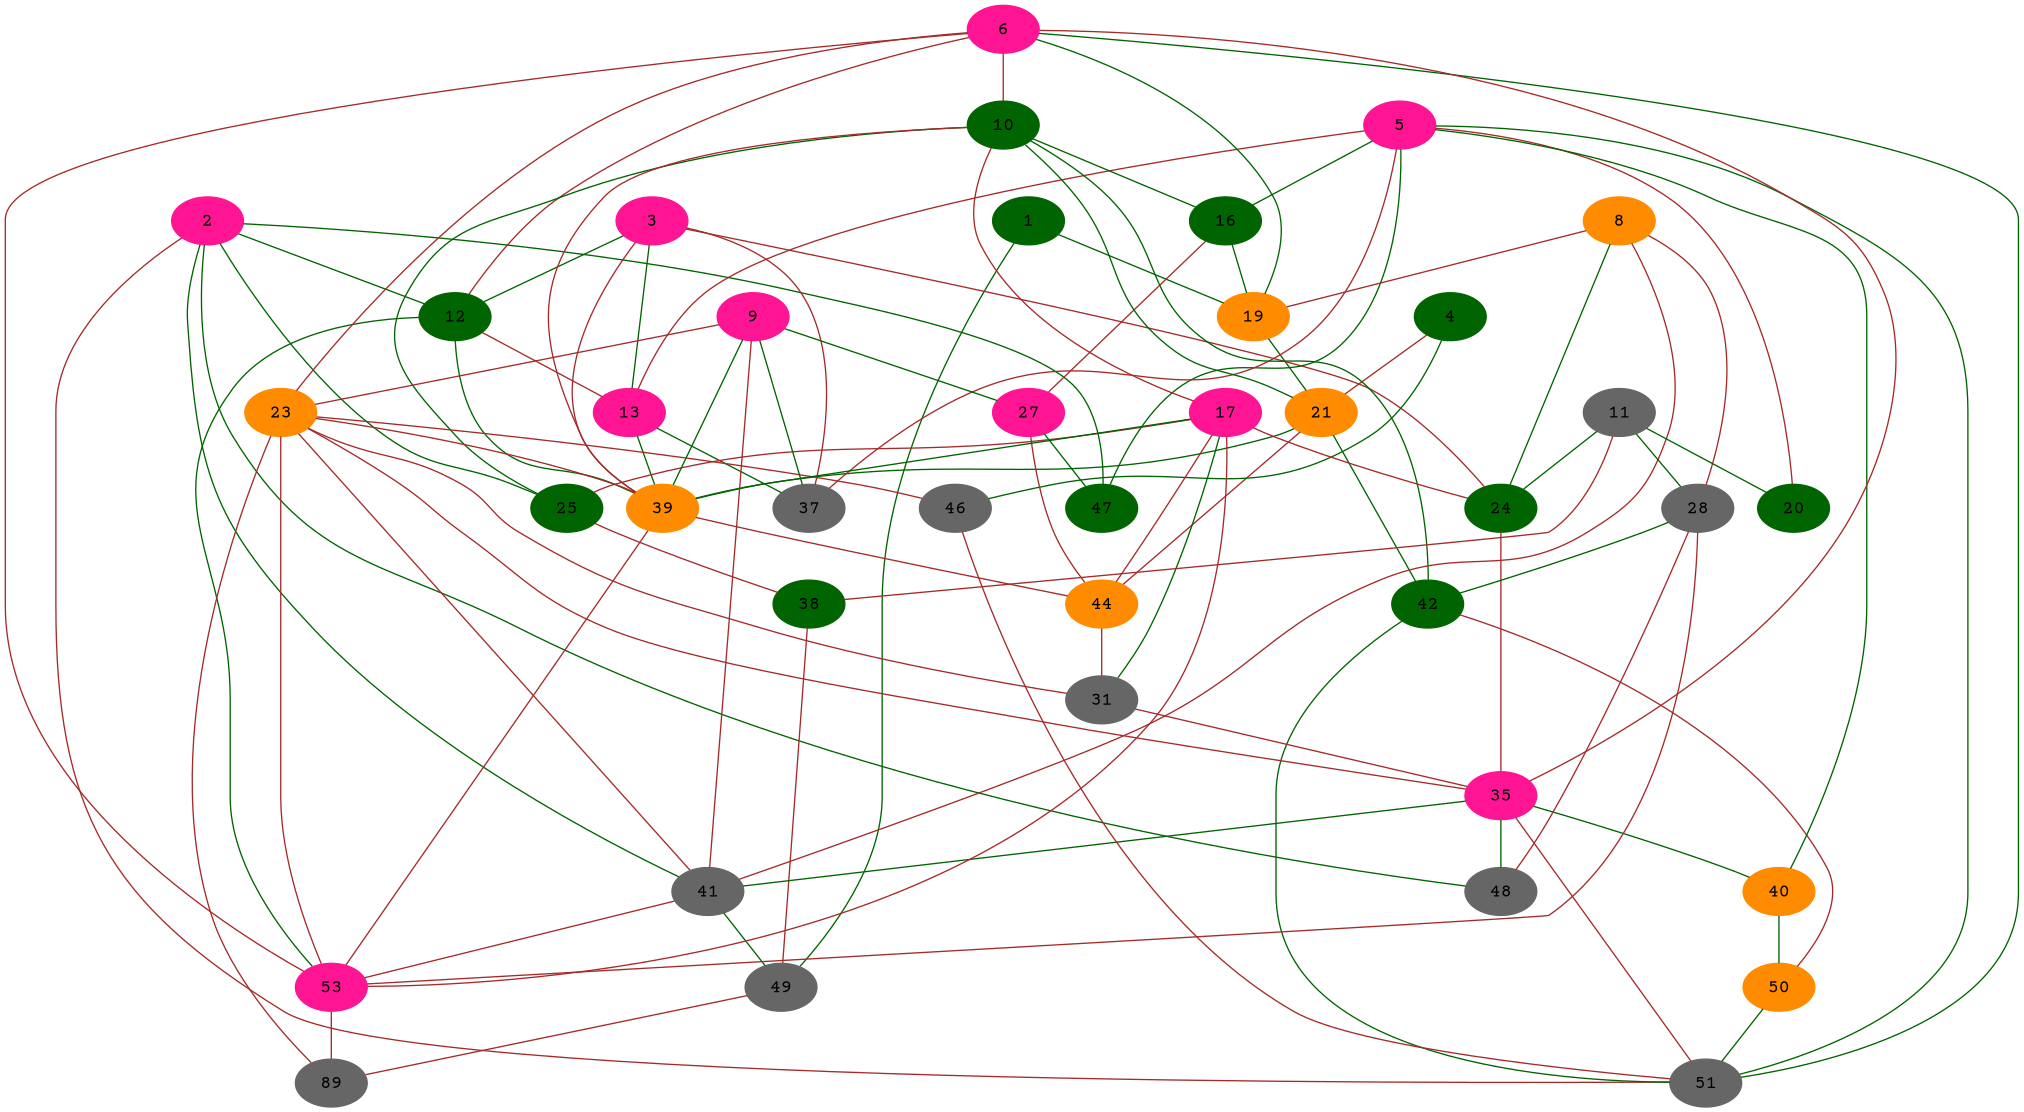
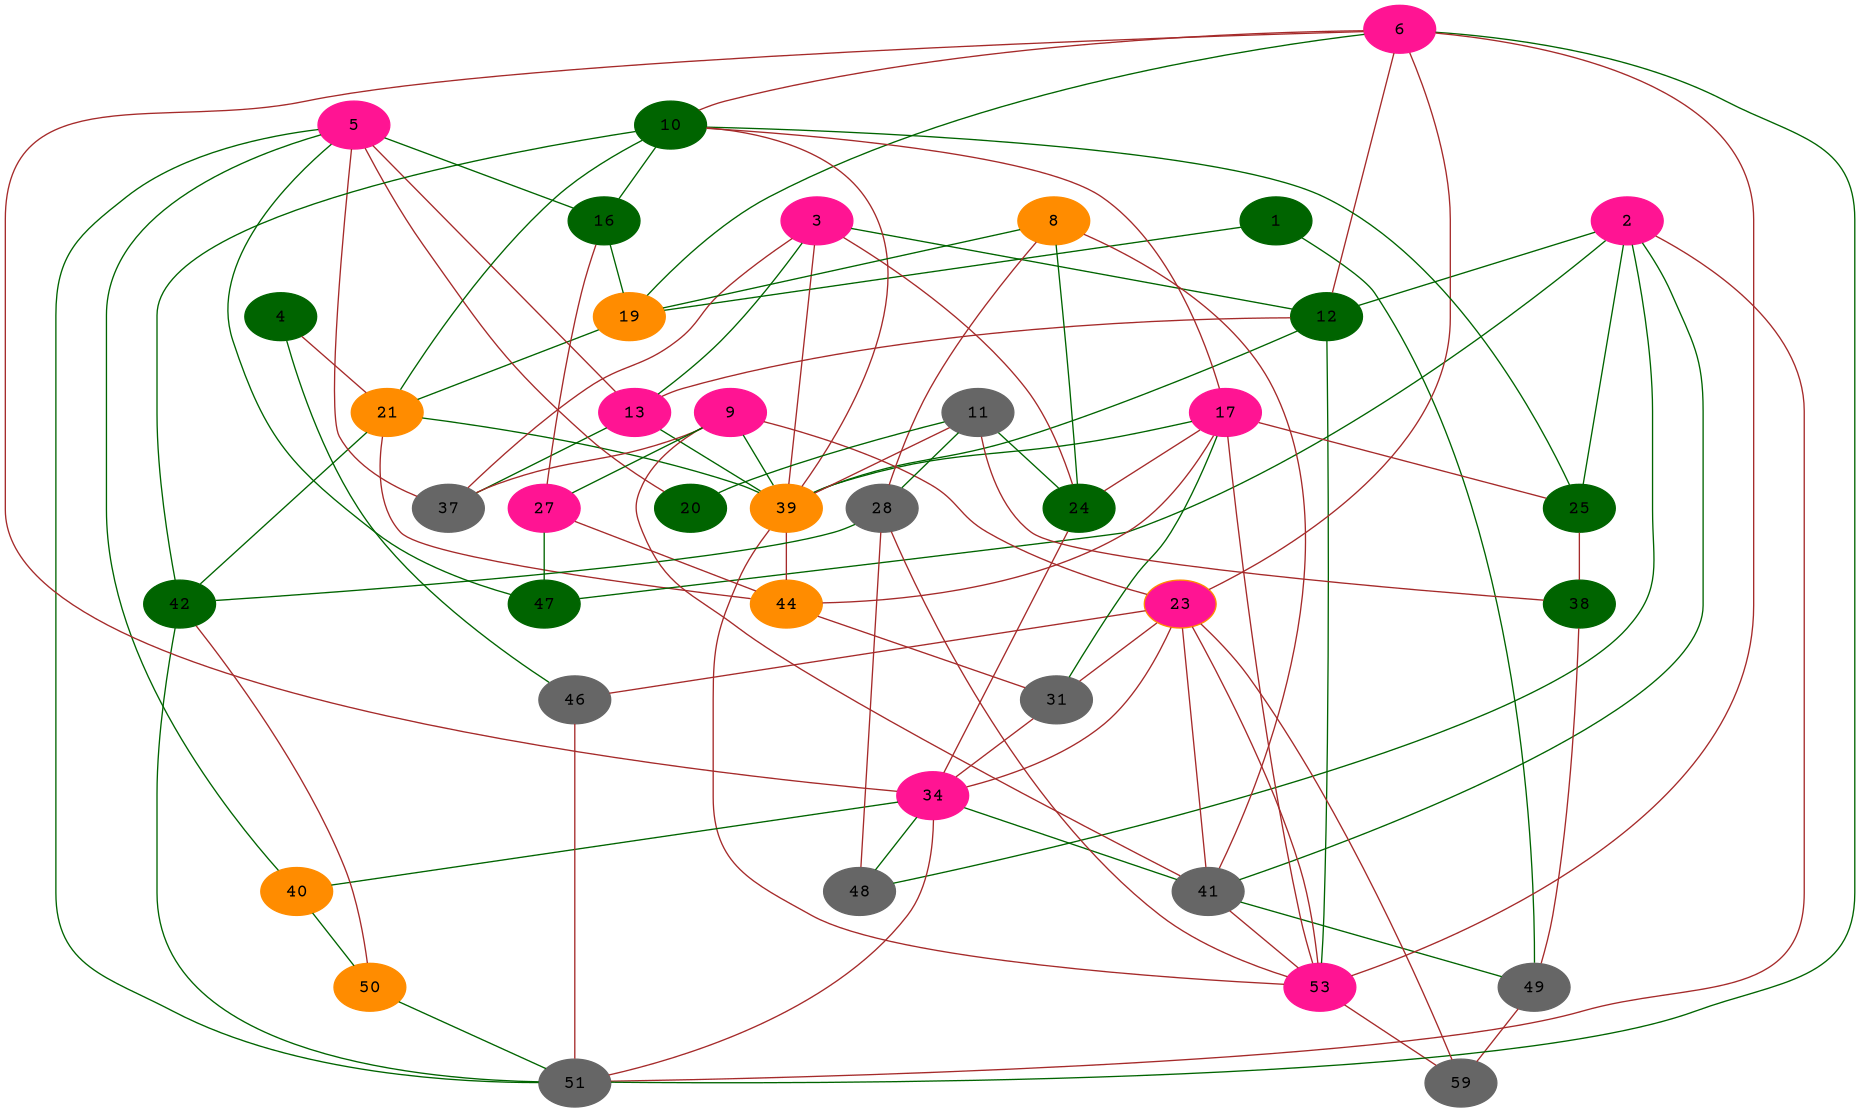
(1436, 269) -> (842, 269)
(281, 412) -> (1180, 604)
(781, 412) -> (589, 460)
(485, 449) -> (913, 446)
(1501, 796) -> (933, 796)
(331, 1083) -> (1461, 1083)
